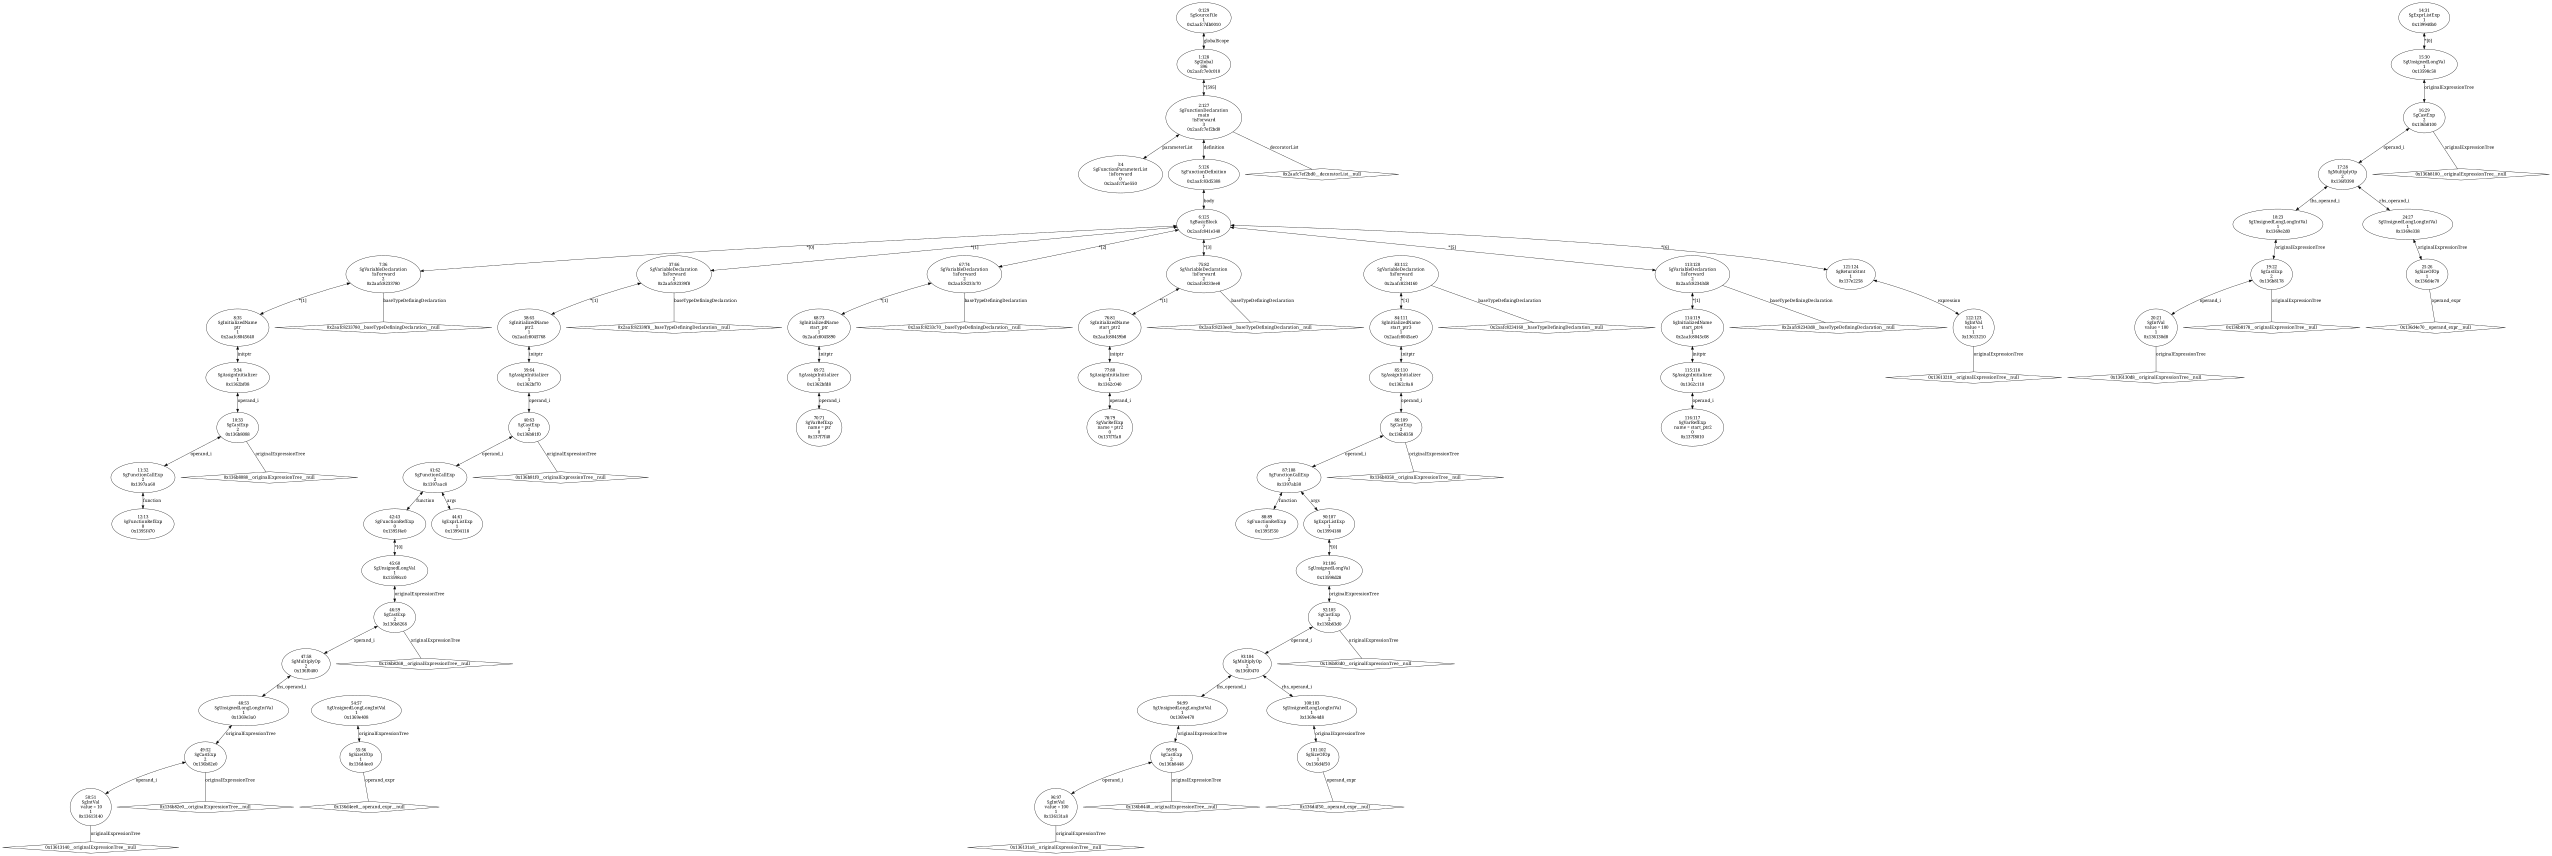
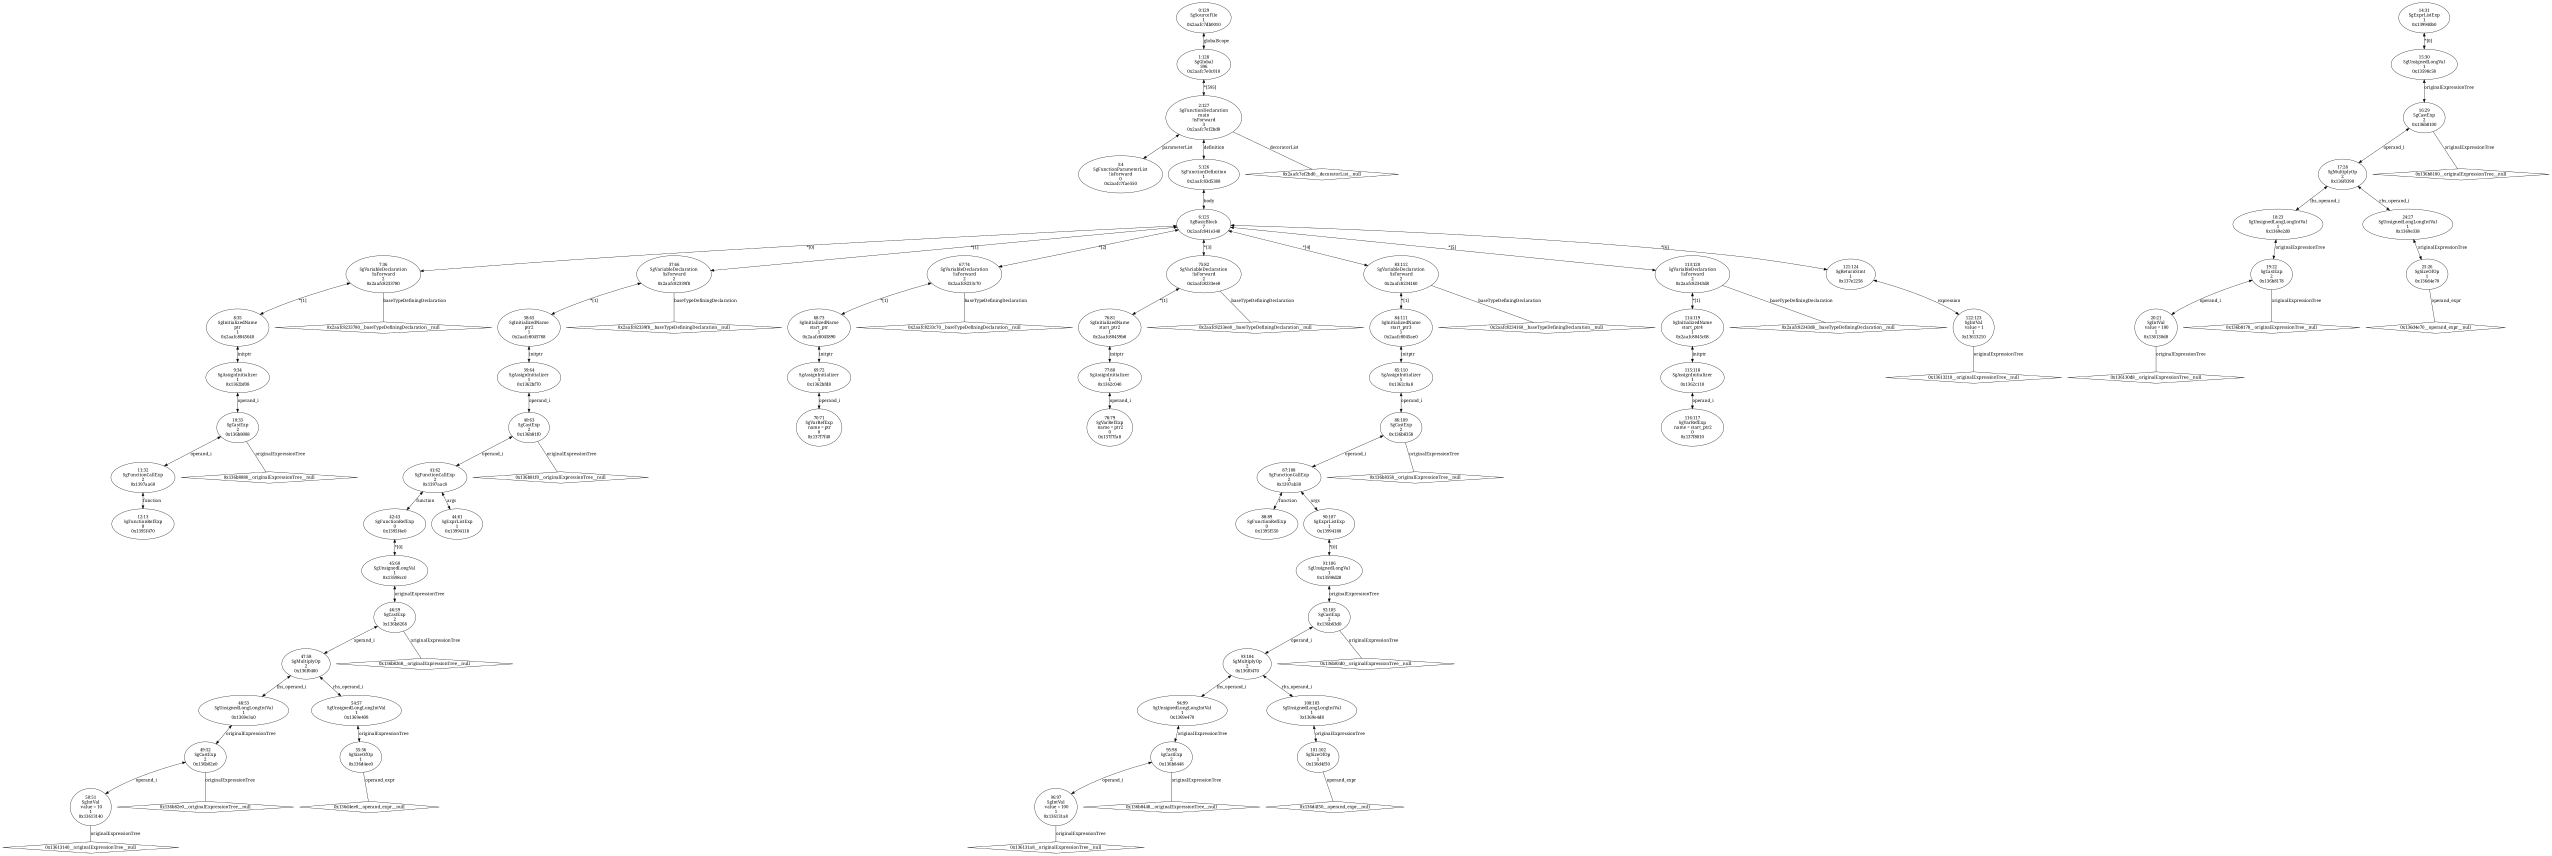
none -> (1298, 248)
none -> (330, 686)
